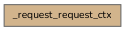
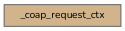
(63, 16) -> (63, 16)
